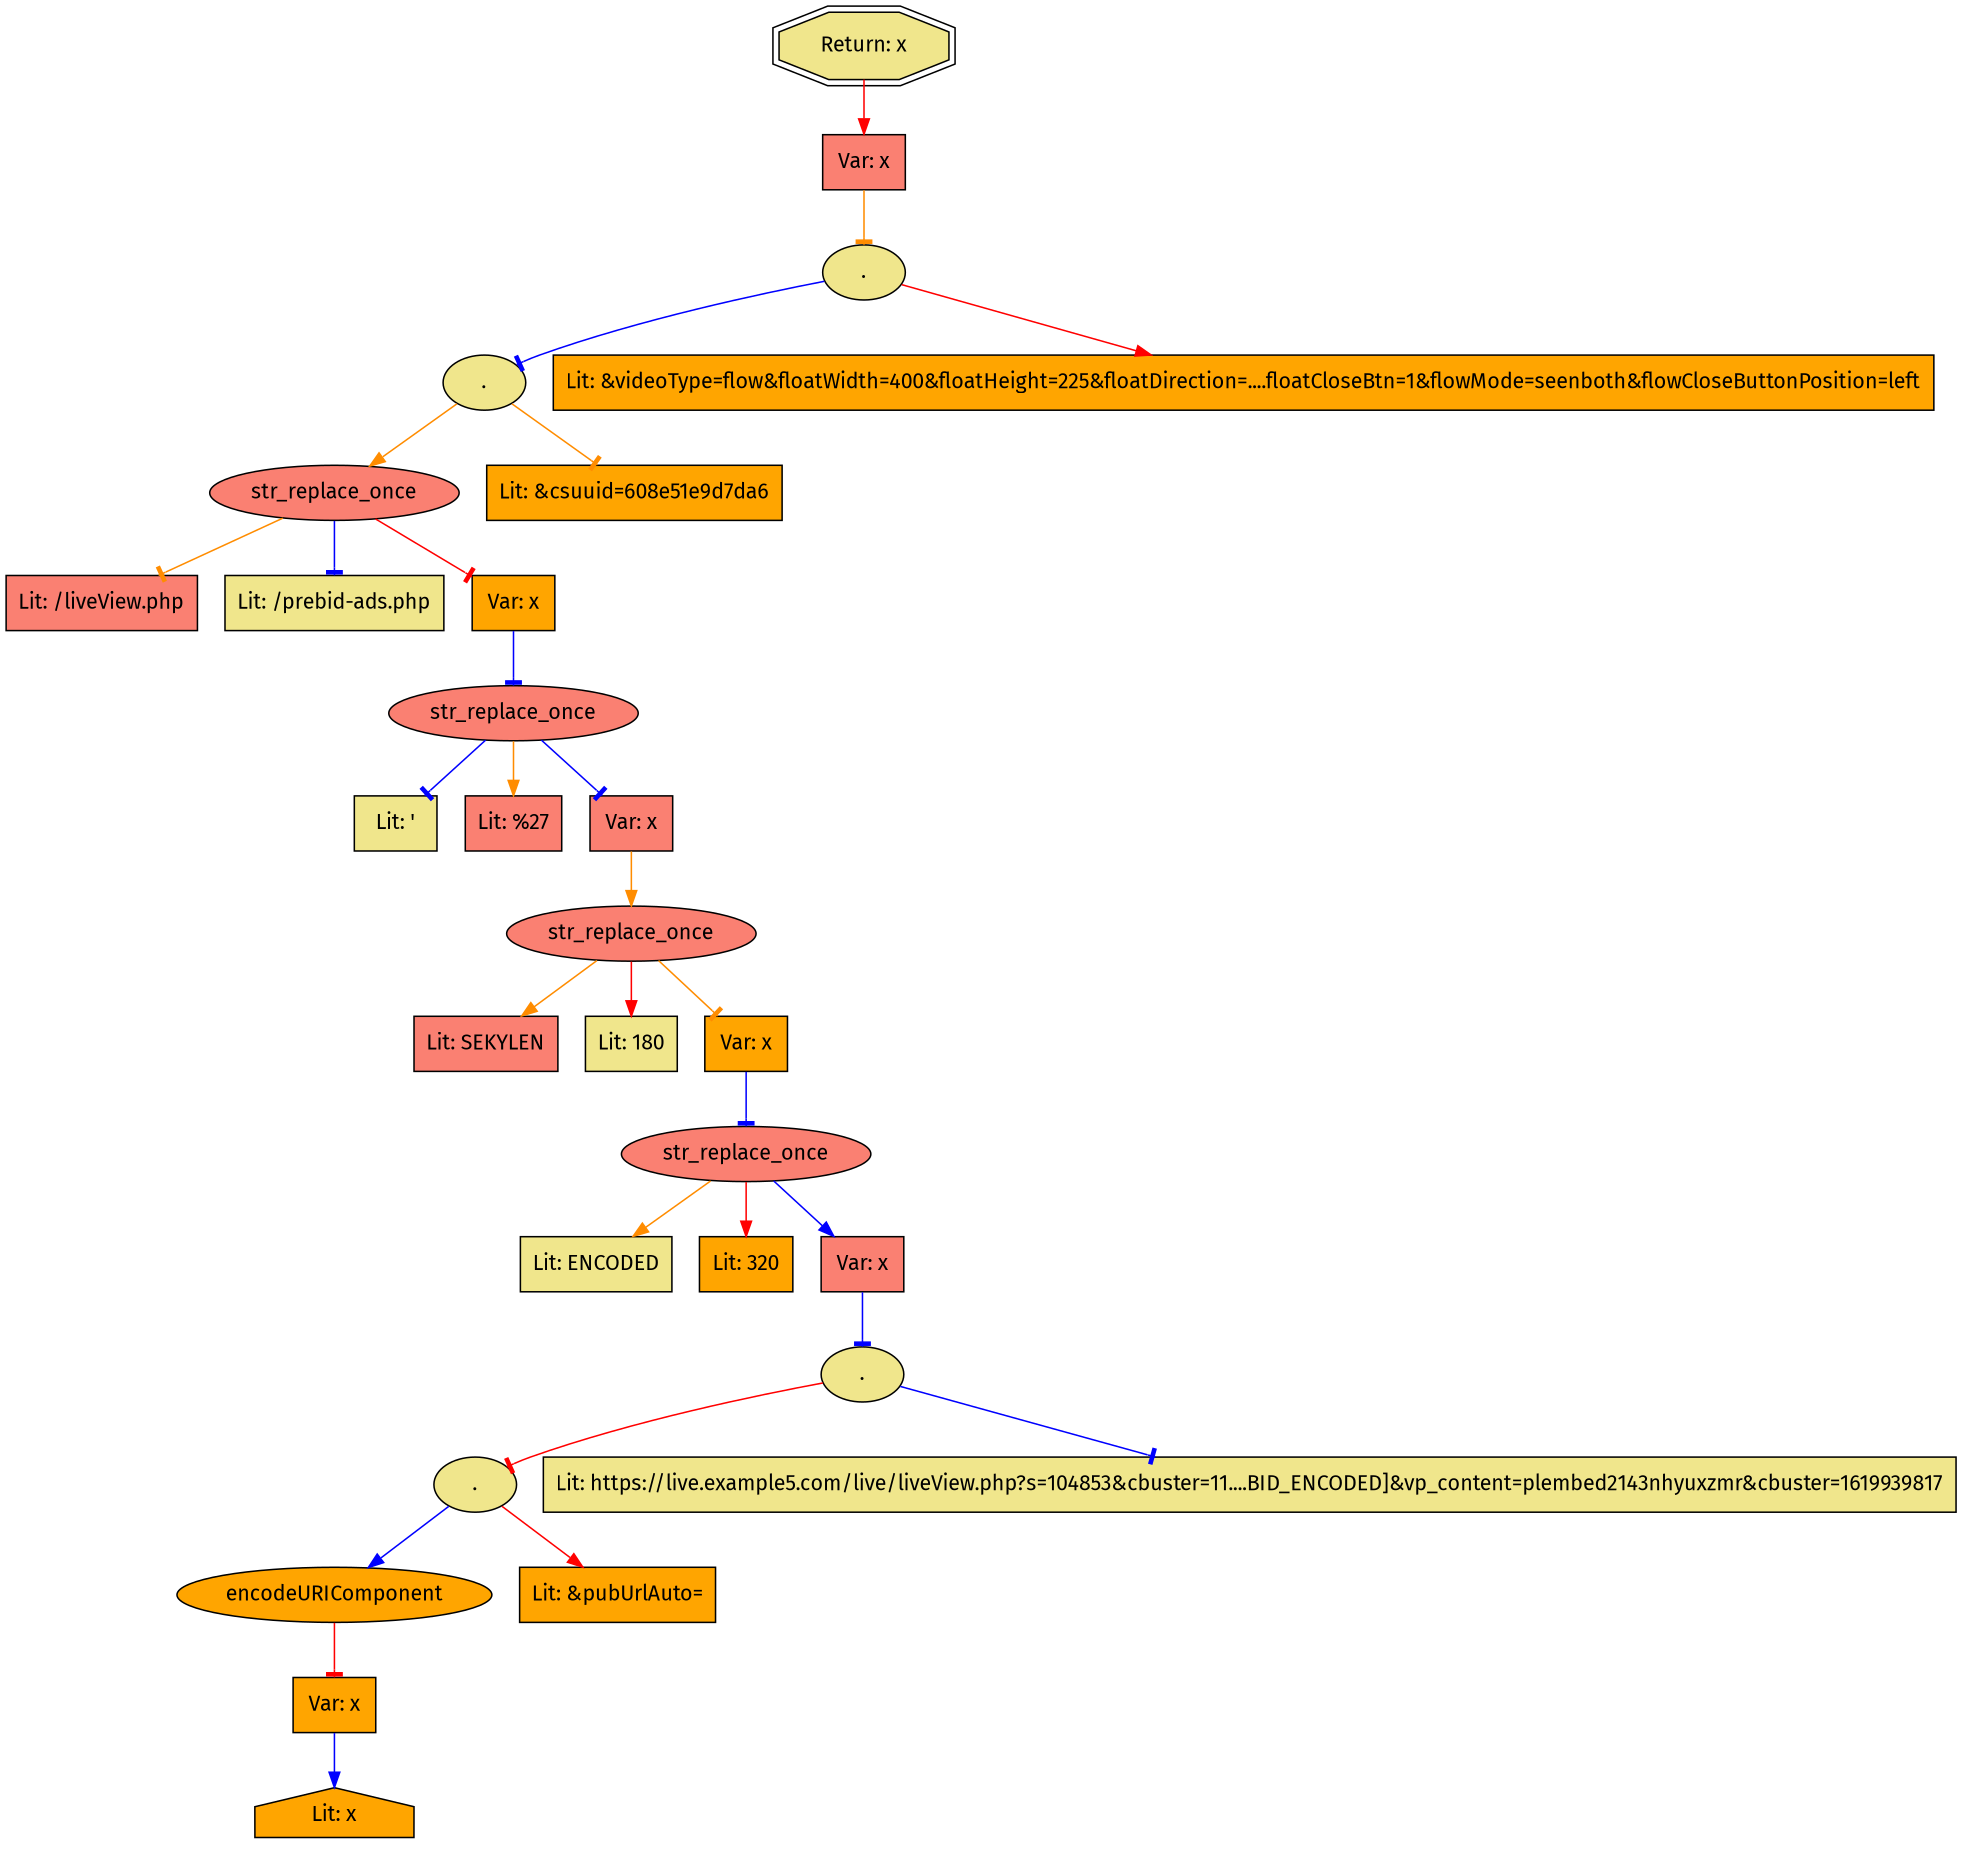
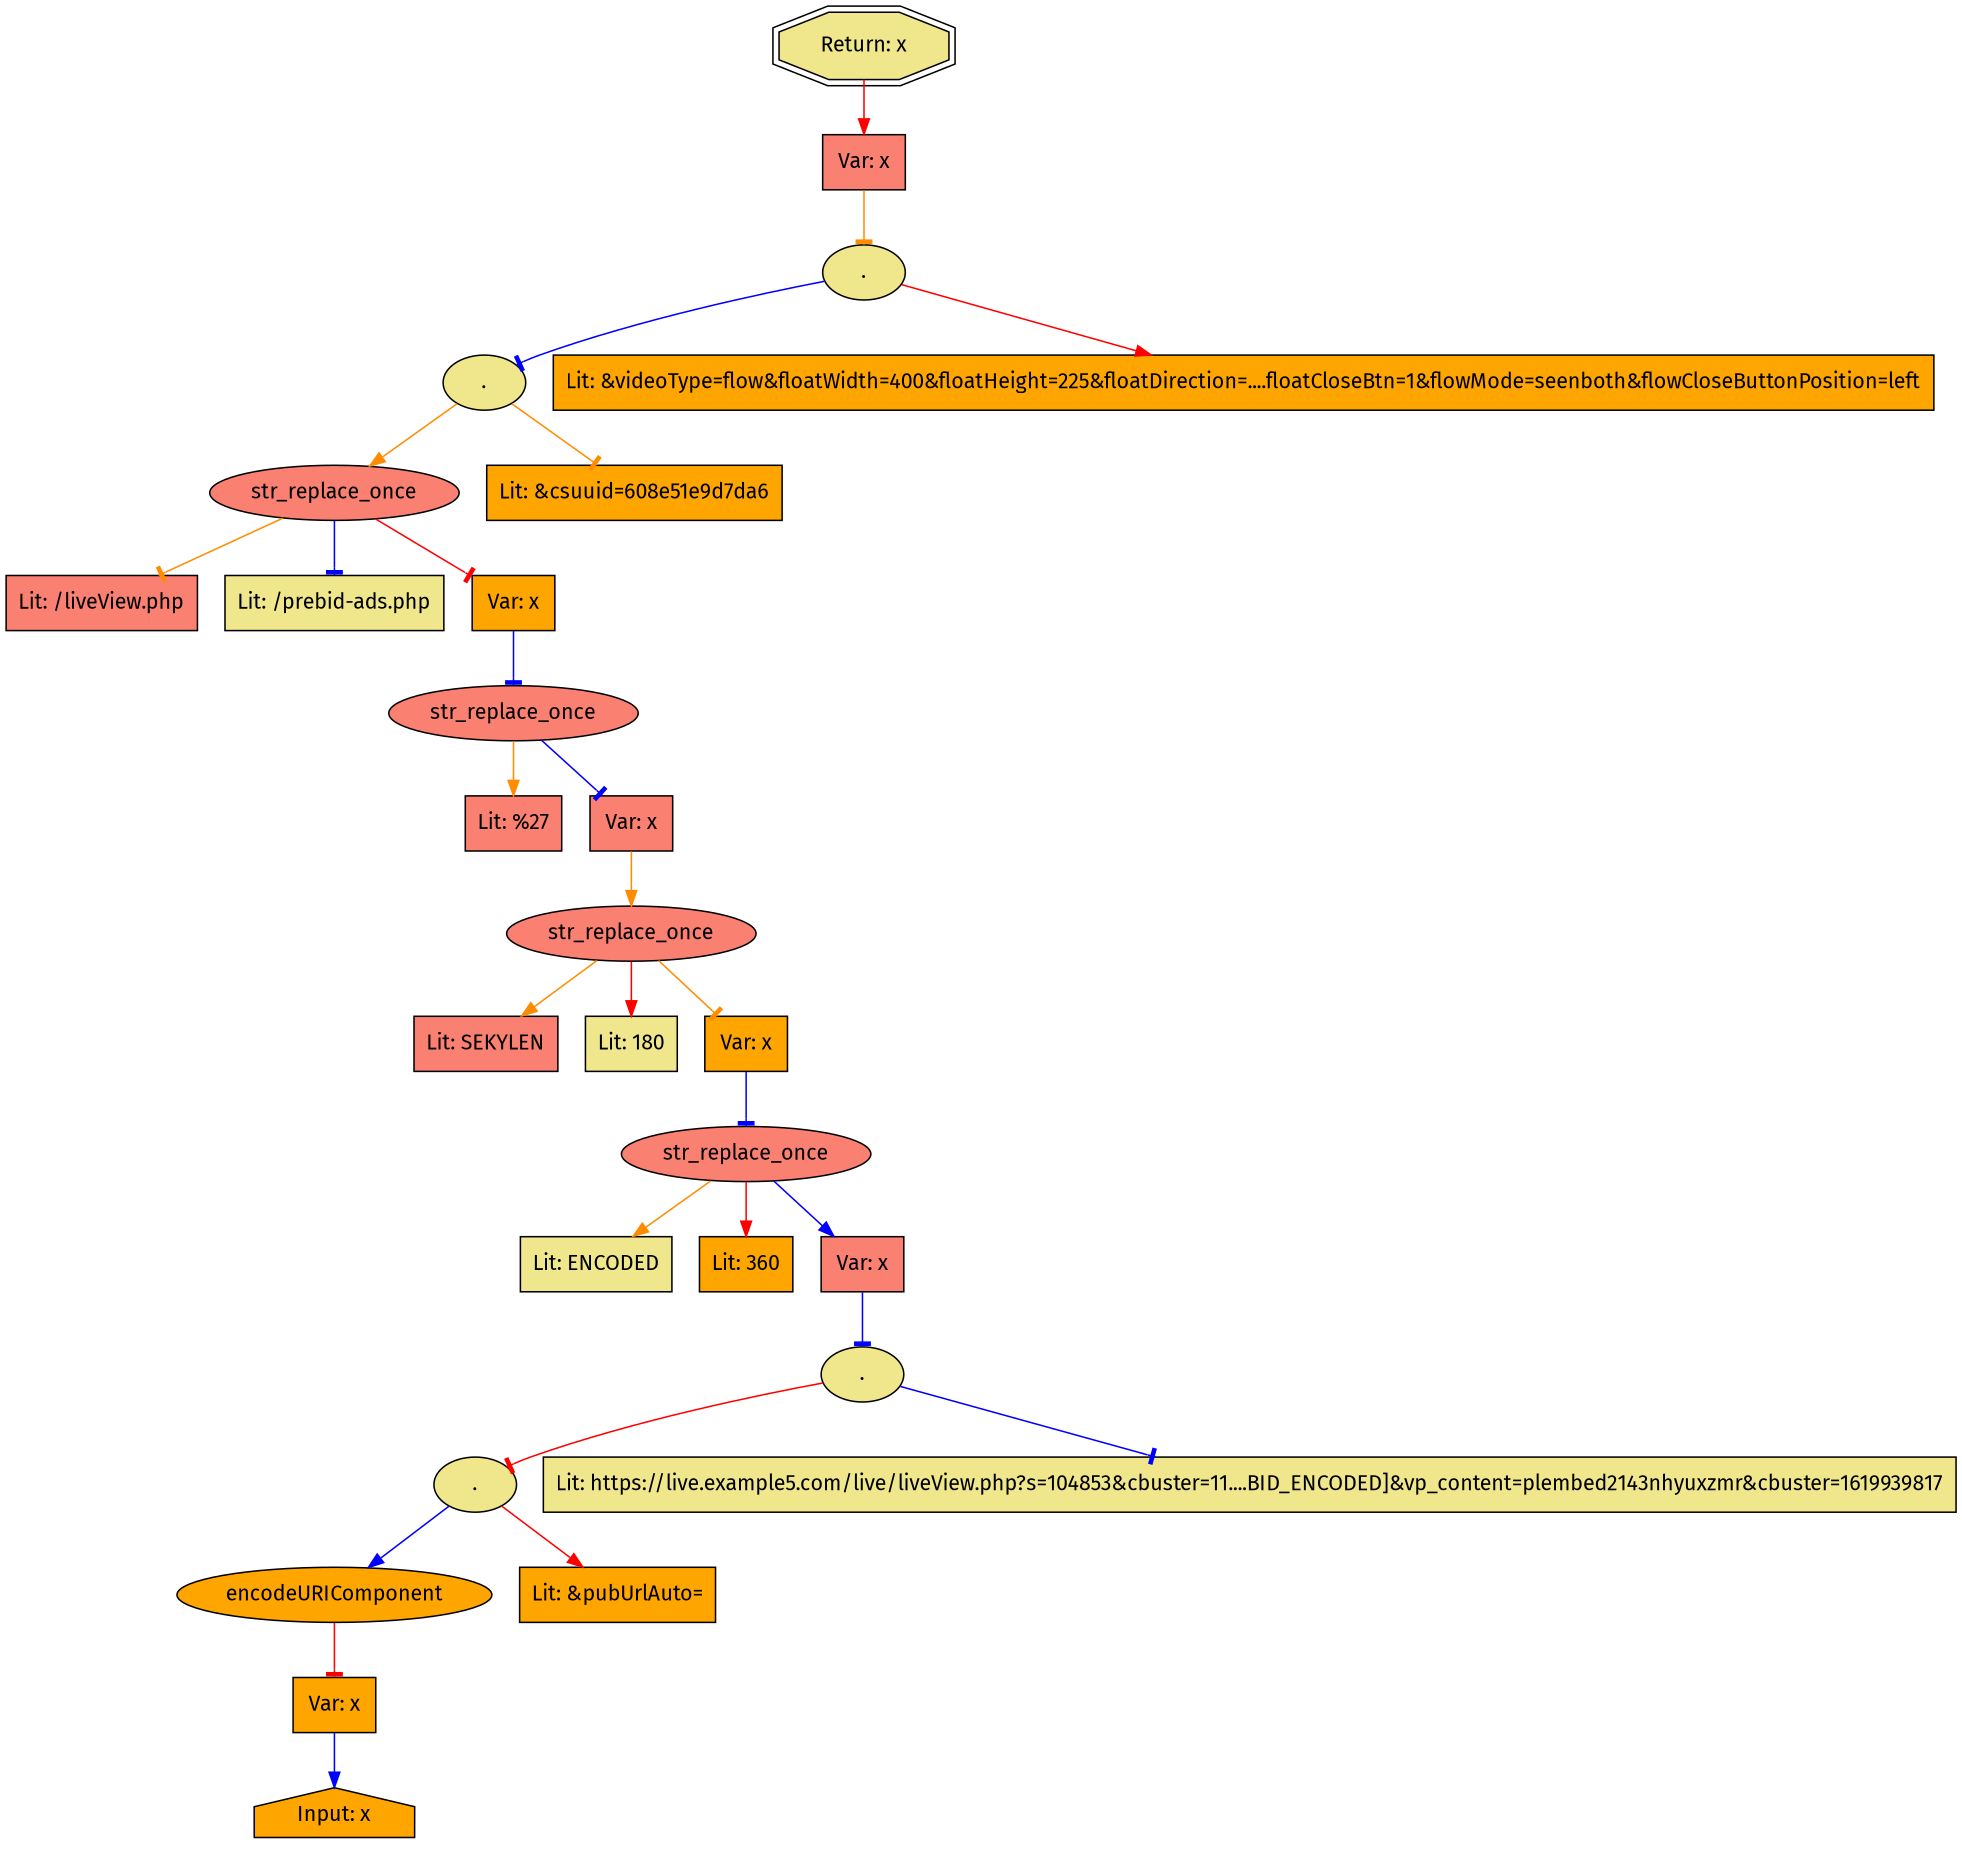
(396, 823) -> none
(746, 1264) -> (746, 1264)
(334, 1815) -> (334, 1815)
